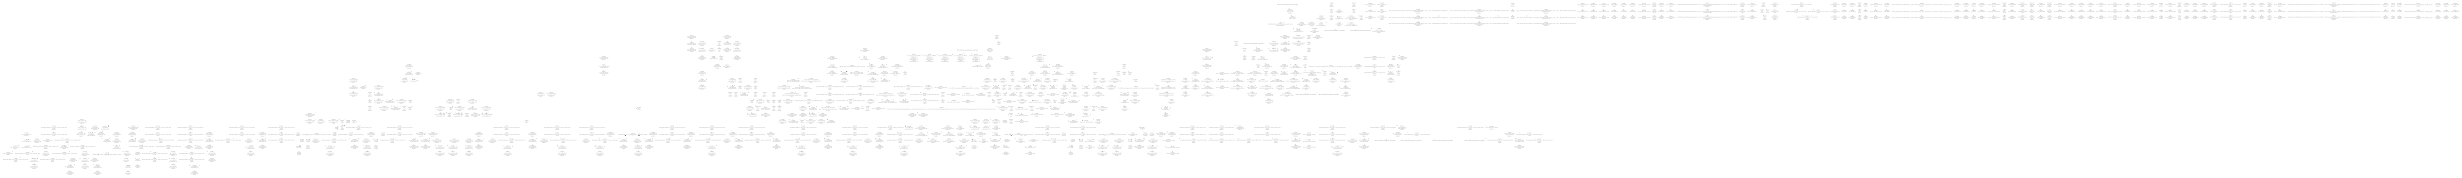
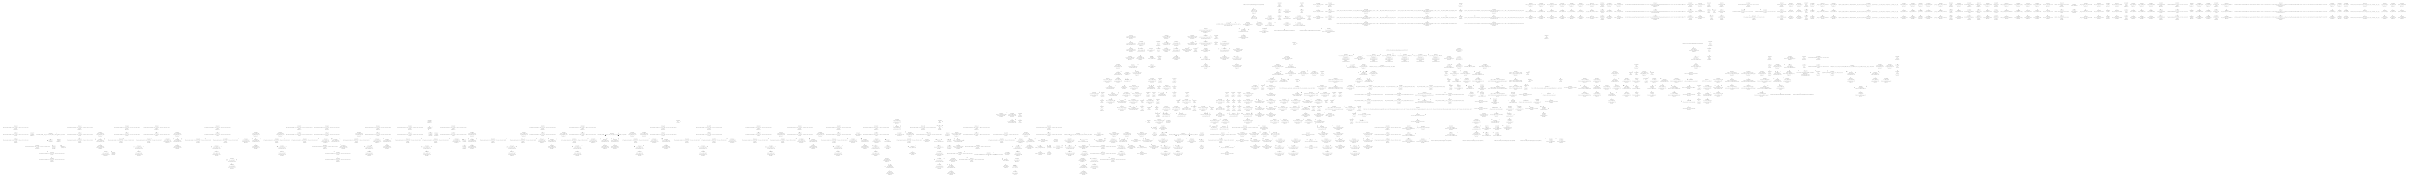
(2127, 5) -> none
none -> (1206, 31)
(1222, 128) -> none
